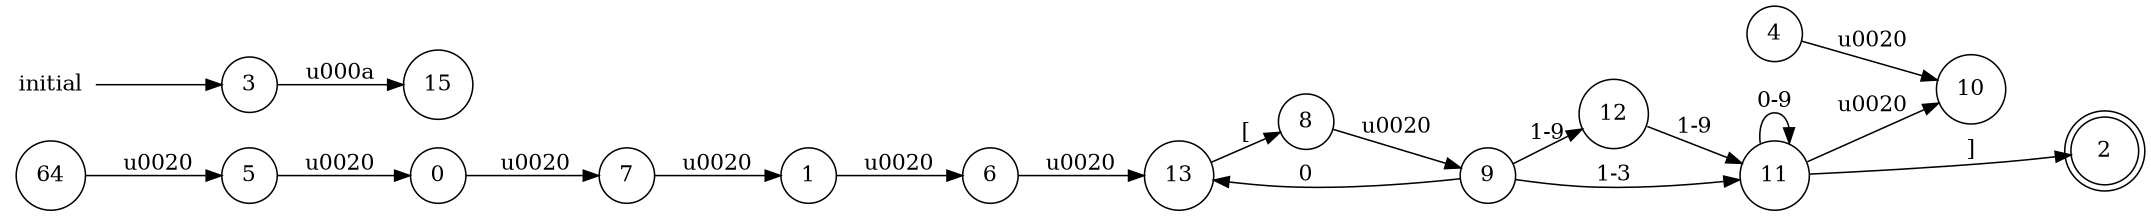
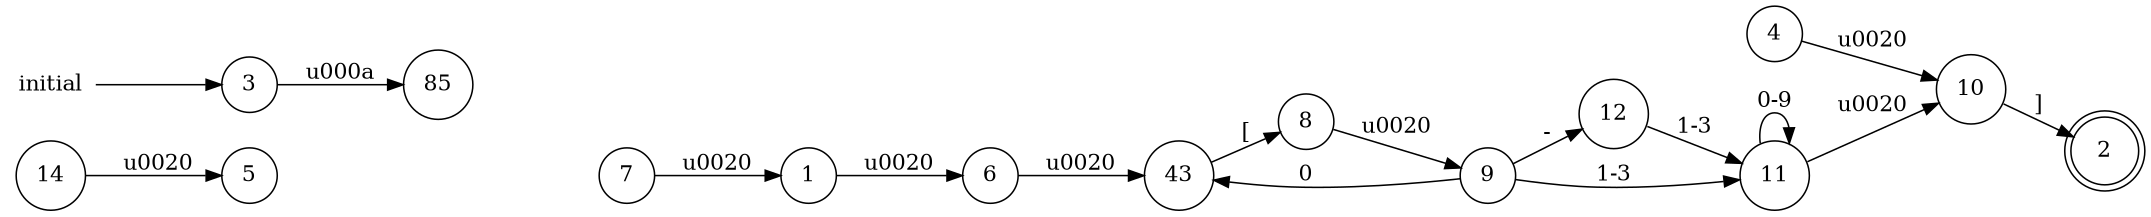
(438, 85) -> (438, 85)
(1694, 127) -> (1694, 127)
(1547, 133) -> (1547, 133)
(1933, 167) -> (2031, 117)
(51, 176) -> (51, 176)
(438, 176) -> none
(1179, 176) -> (1179, 176)
